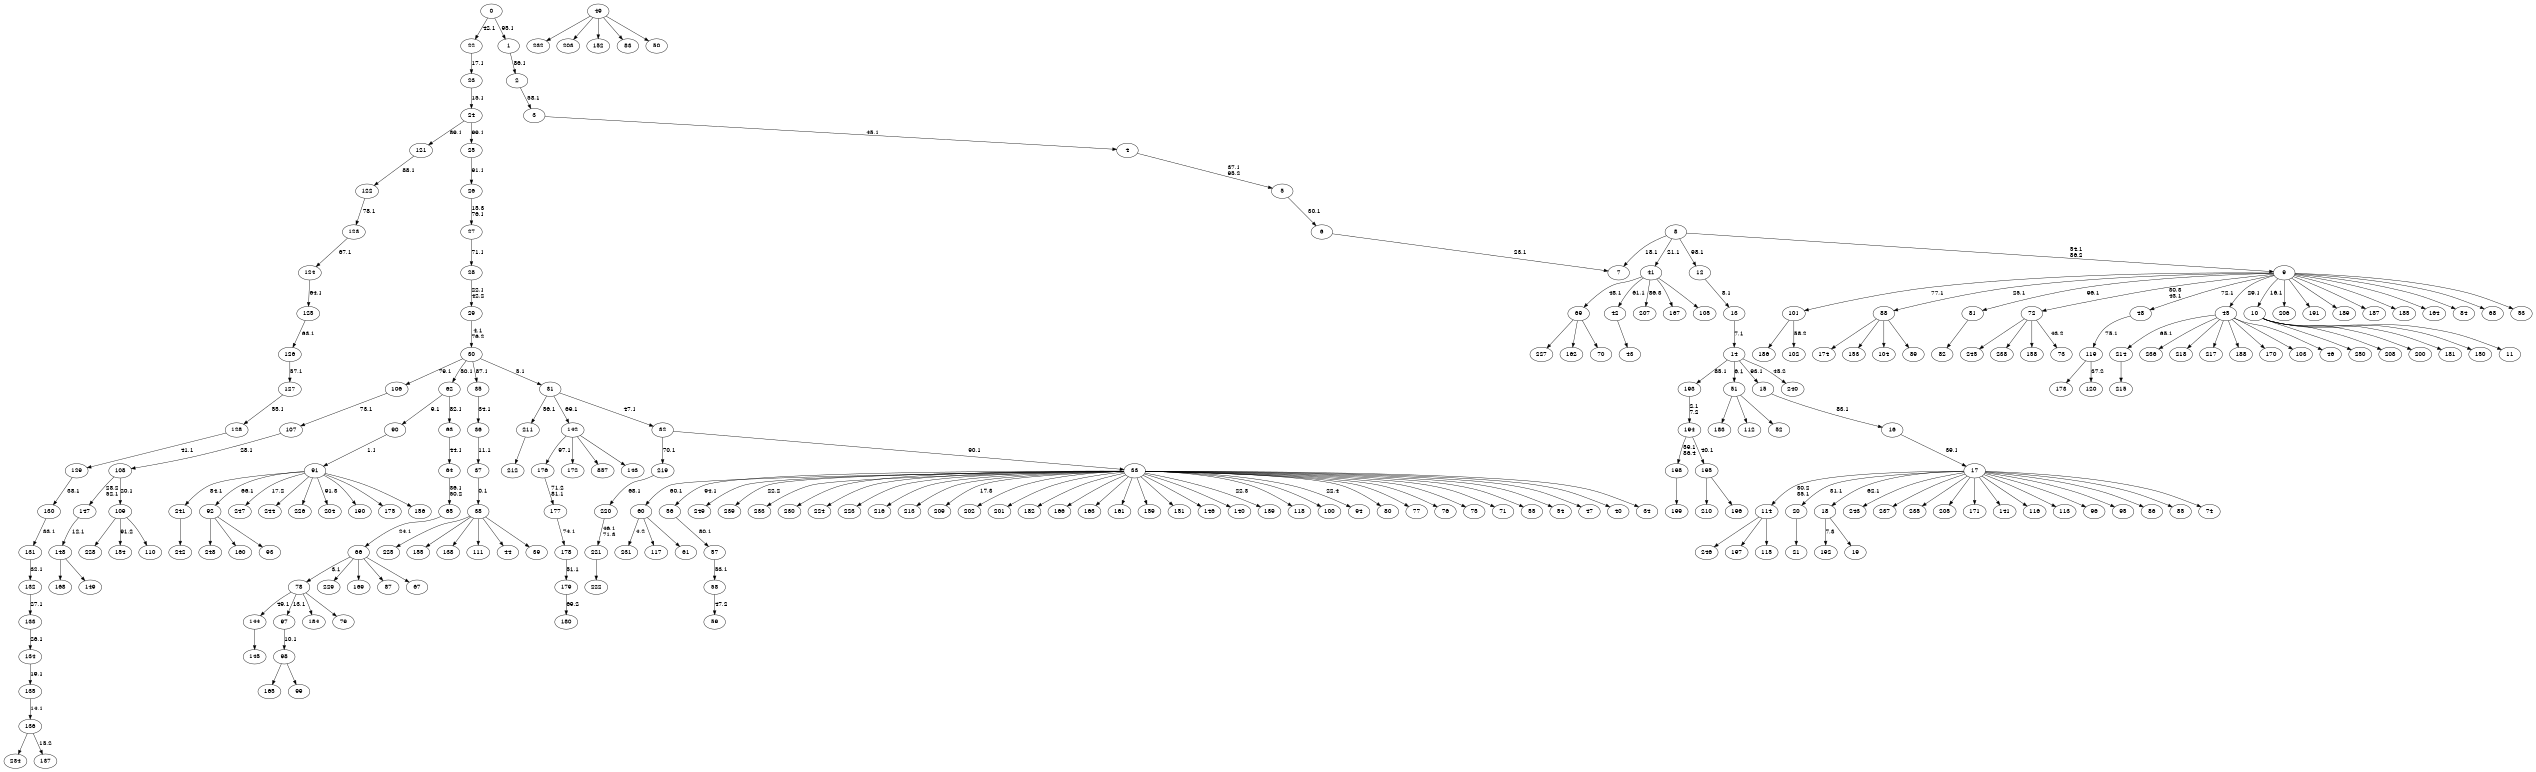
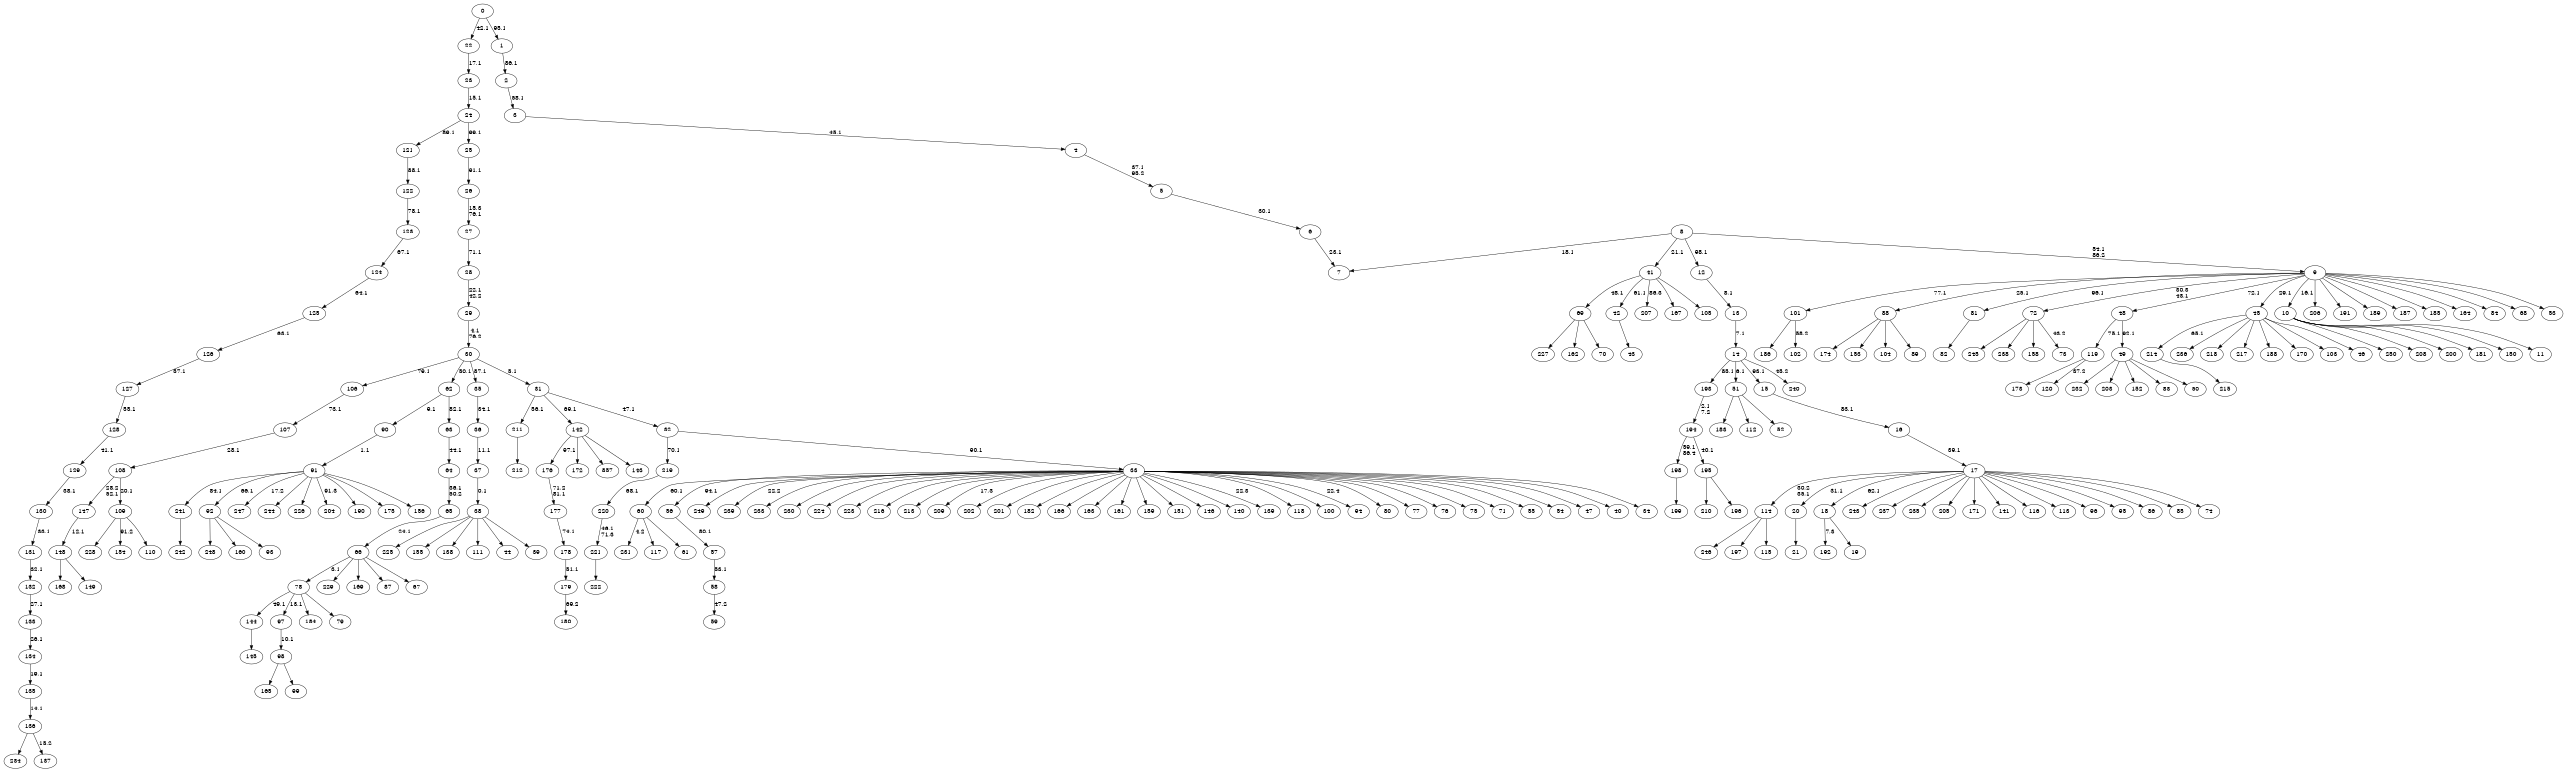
none -> (2122, 332)
